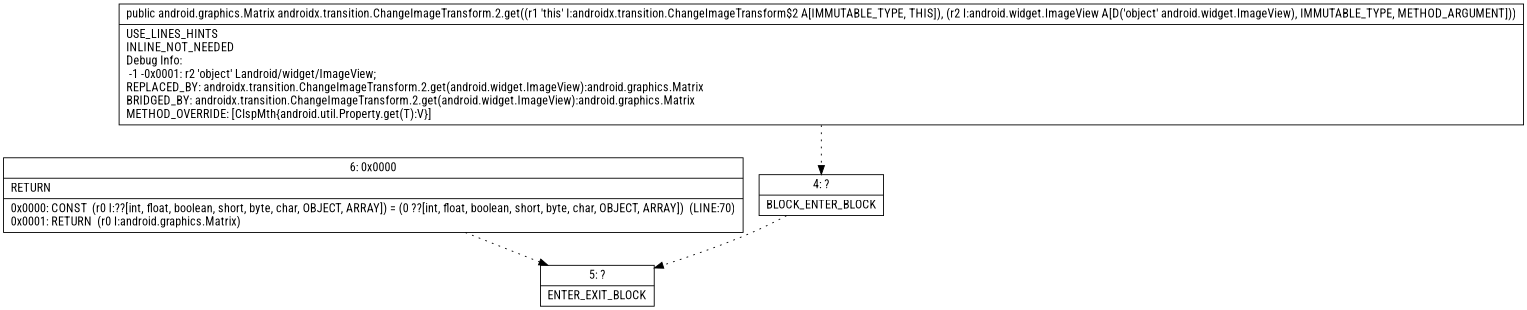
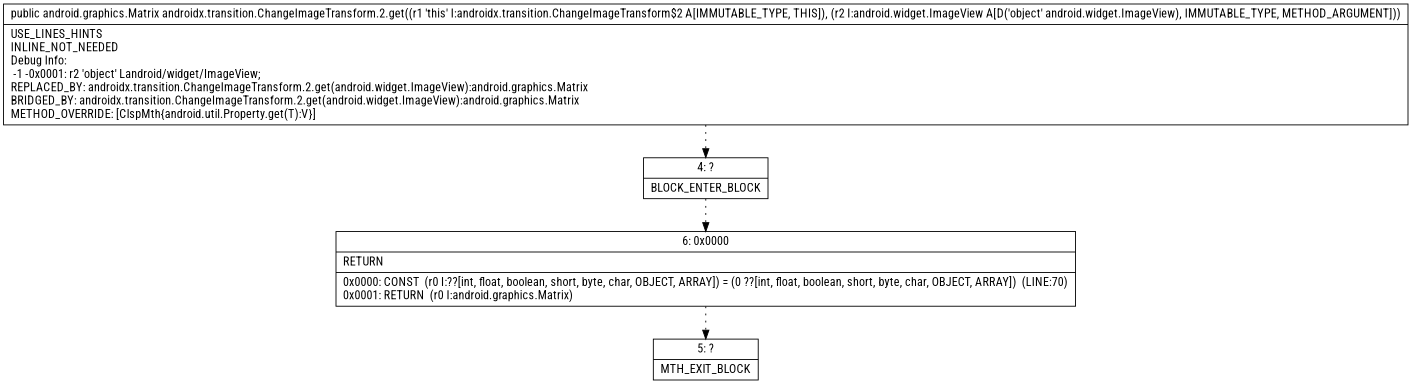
(726, 243) -> (706, 211)
(597, 296) -> (706, 369)
